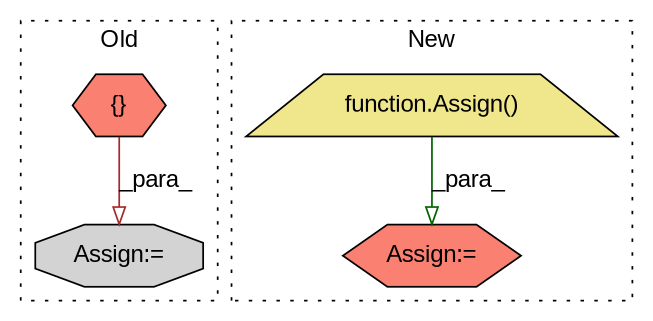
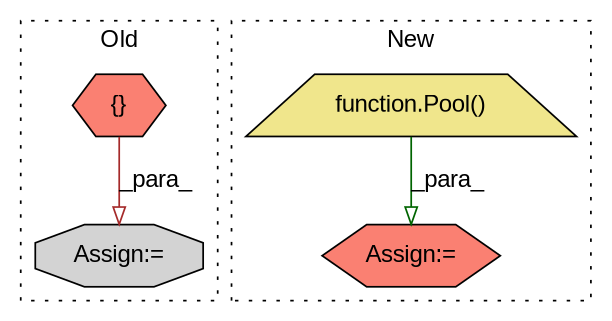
(432, 105) -> (411, 105)
